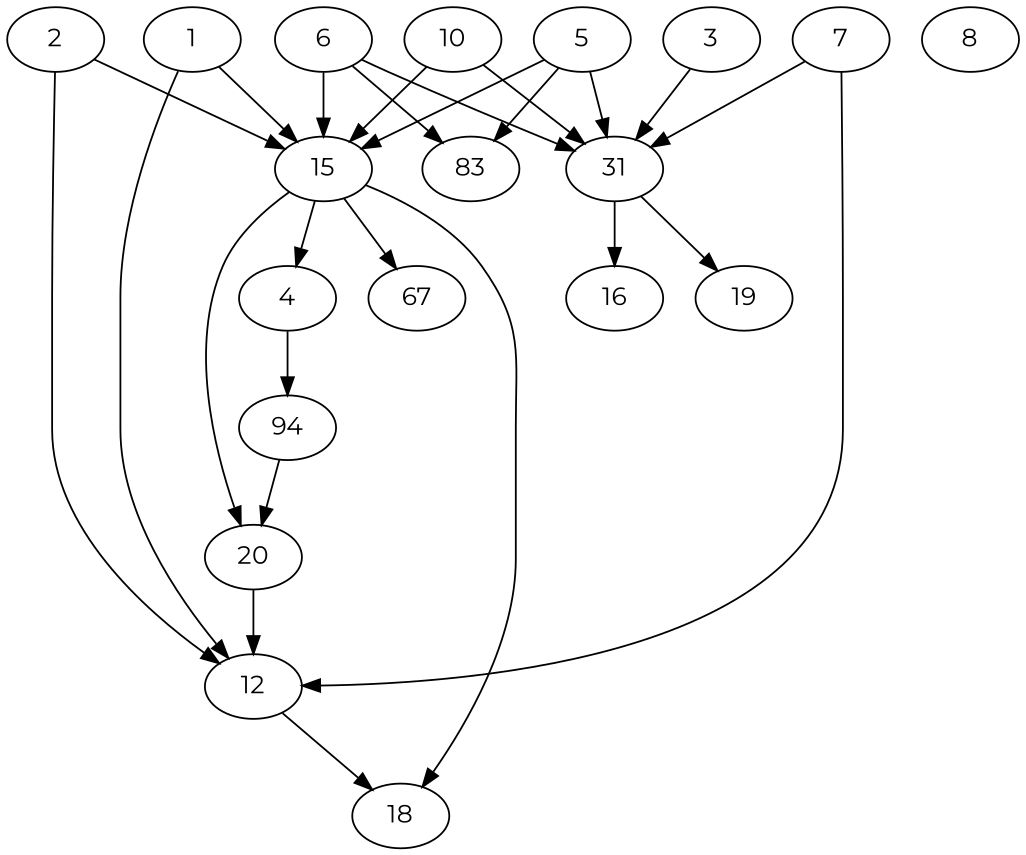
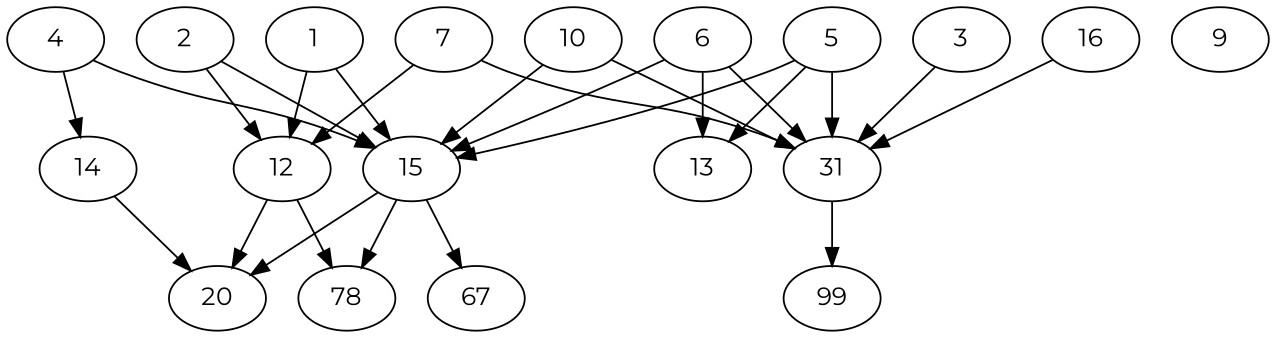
(970, 40) -> none
none -> (1220, 40)
(471, 169) -> (703, 169)
(308, 225) -> (211, 99)
(615, 225) -> (970, 100)
(744, 298) -> (832, 298)
(288, 428) -> (88, 169)
(253, 613) -> (254, 226)
(401, 816) -> (347, 298)
